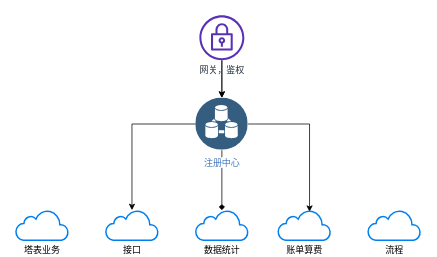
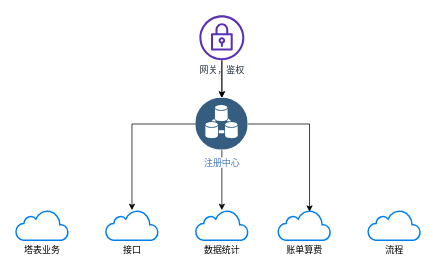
(222, 203) -> (222, 204)
